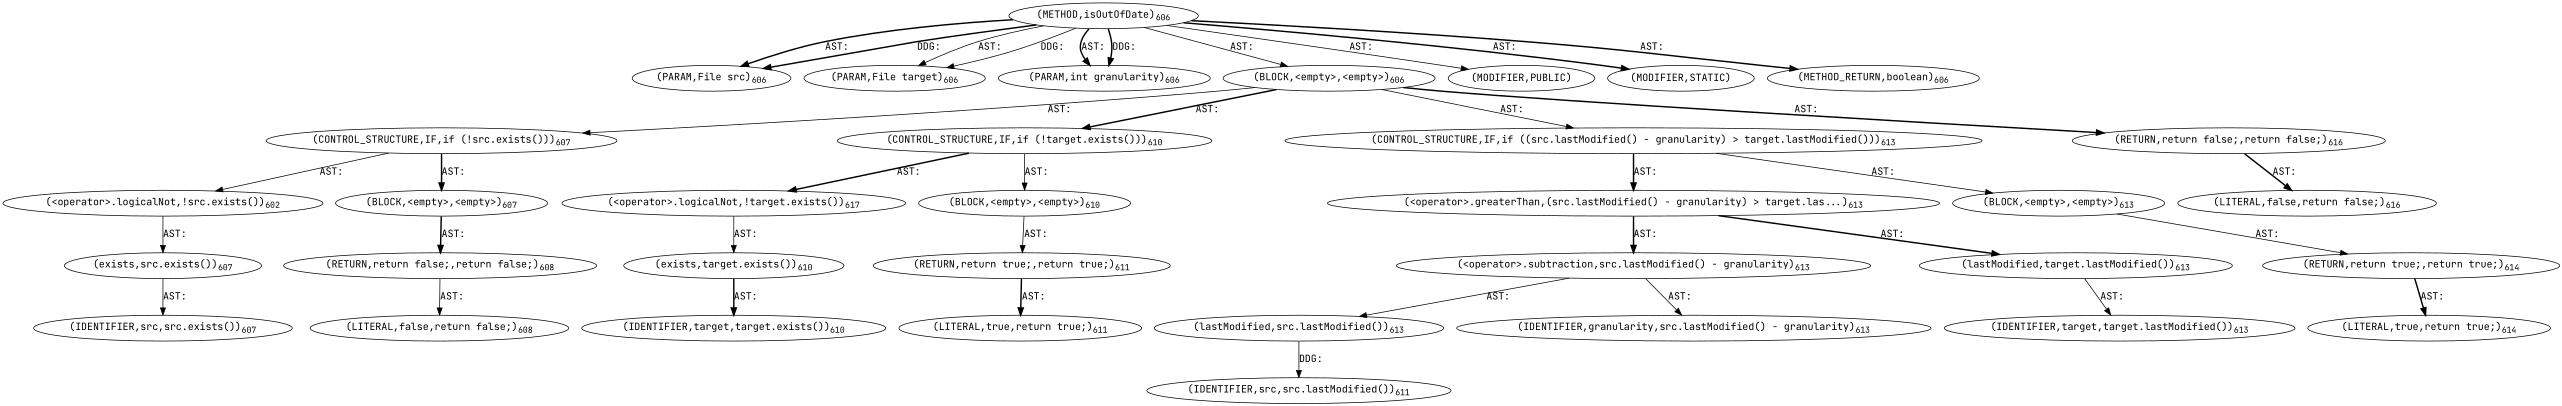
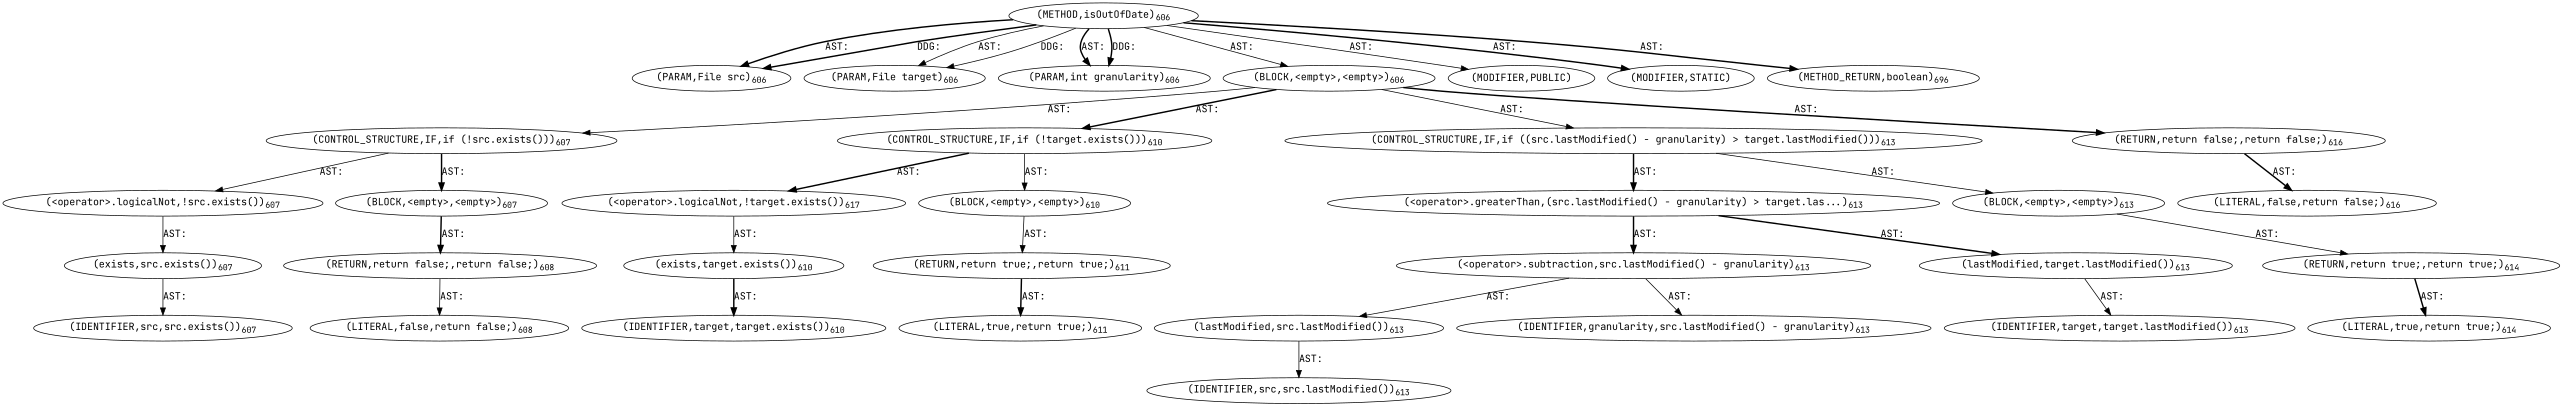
(1942, 77) -> (1942, 77)
(273, 202) -> (273, 202)
(1314, 359) -> (1314, 359)
(1403, 390) -> (1403, 390)
